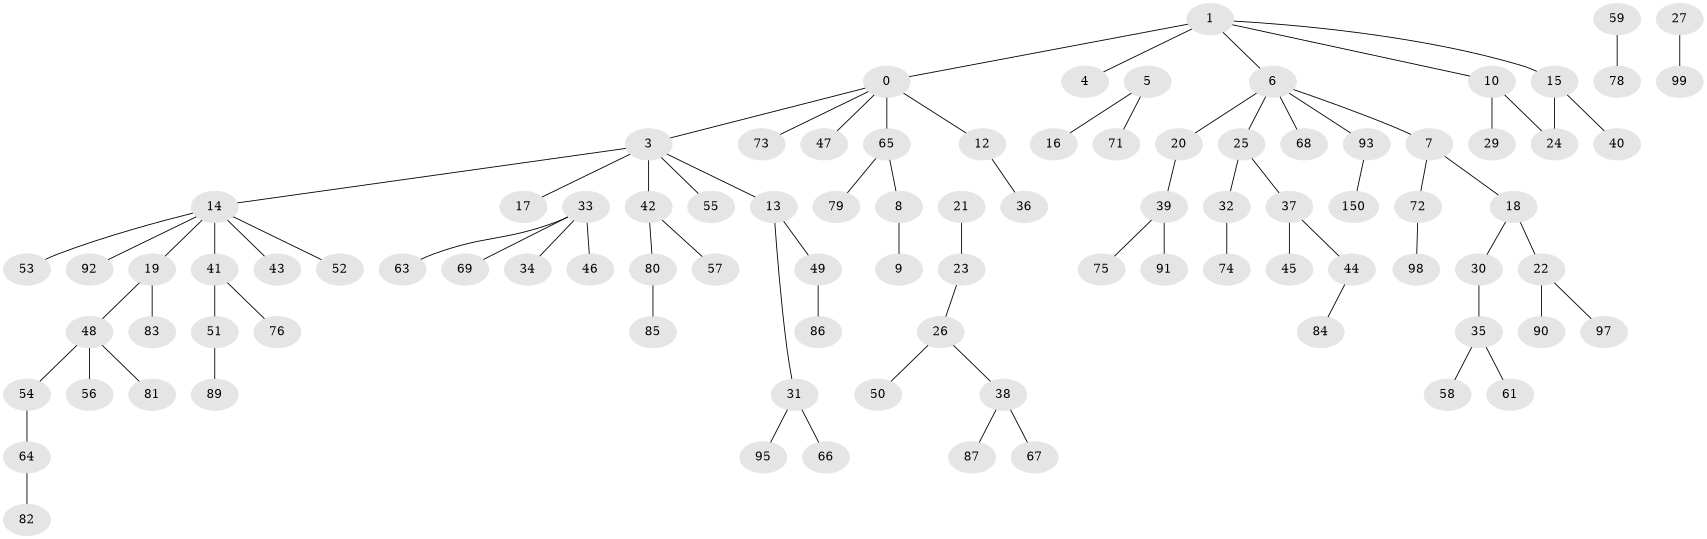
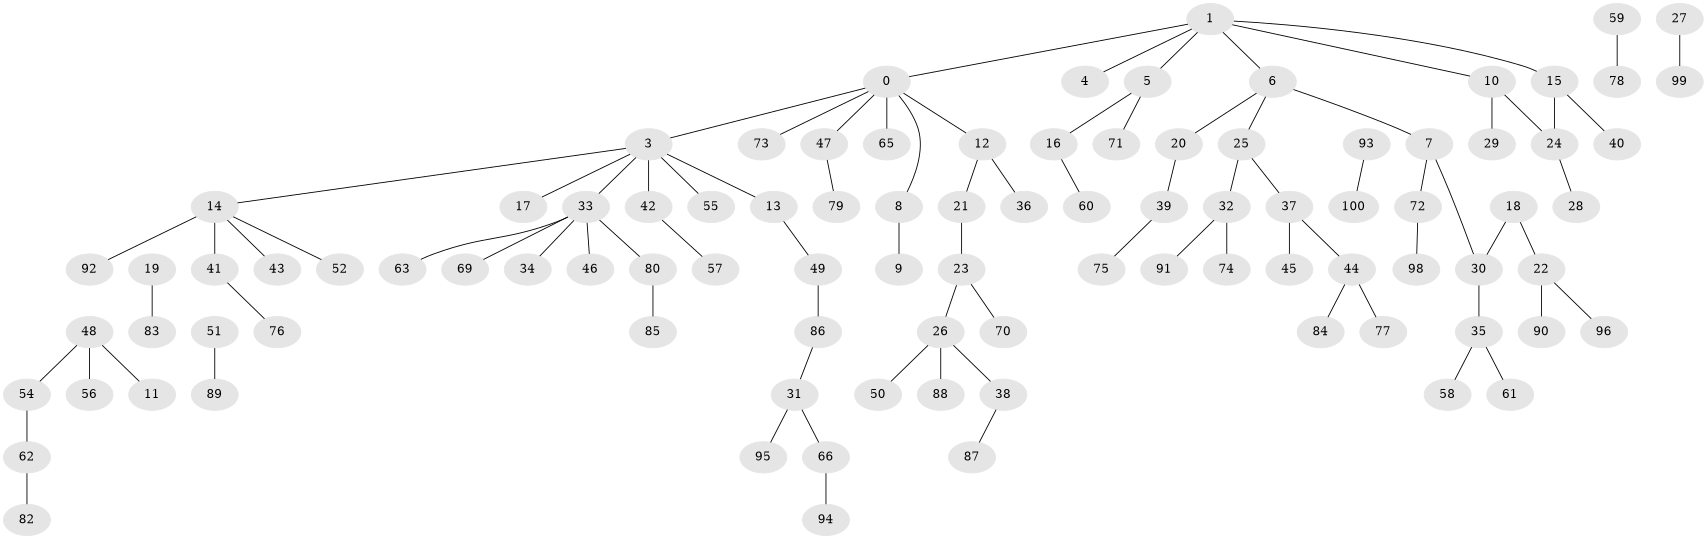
none -> (1179, 50)
(1320, 113) -> none
(1304, 144) -> none
(893, 175) -> (920, 142)
none -> (617, 176)
(862, 176) -> (830, 175)
none -> (972, 176)
(1472, 176) -> (1455, 207)
none -> (1087, 207)
(1354, 207) -> (1354, 207)
none -> (1576, 207)
(184, 238) -> none
(651, 238) -> (620, 238)
(1164, 238) -> (1196, 238)
(27, 270) -> none
(121, 301) -> none
(215, 301) -> none
(782, 301) -> (806, 363)
none -> (1003, 332)
none -> (1383, 332)
(1604, 332) -> (1604, 332)
(152, 395) -> (152, 395)
none -> (941, 395)
(27, 457) -> (27, 457)
(1035, 457) -> none
none -> (826, 520)
